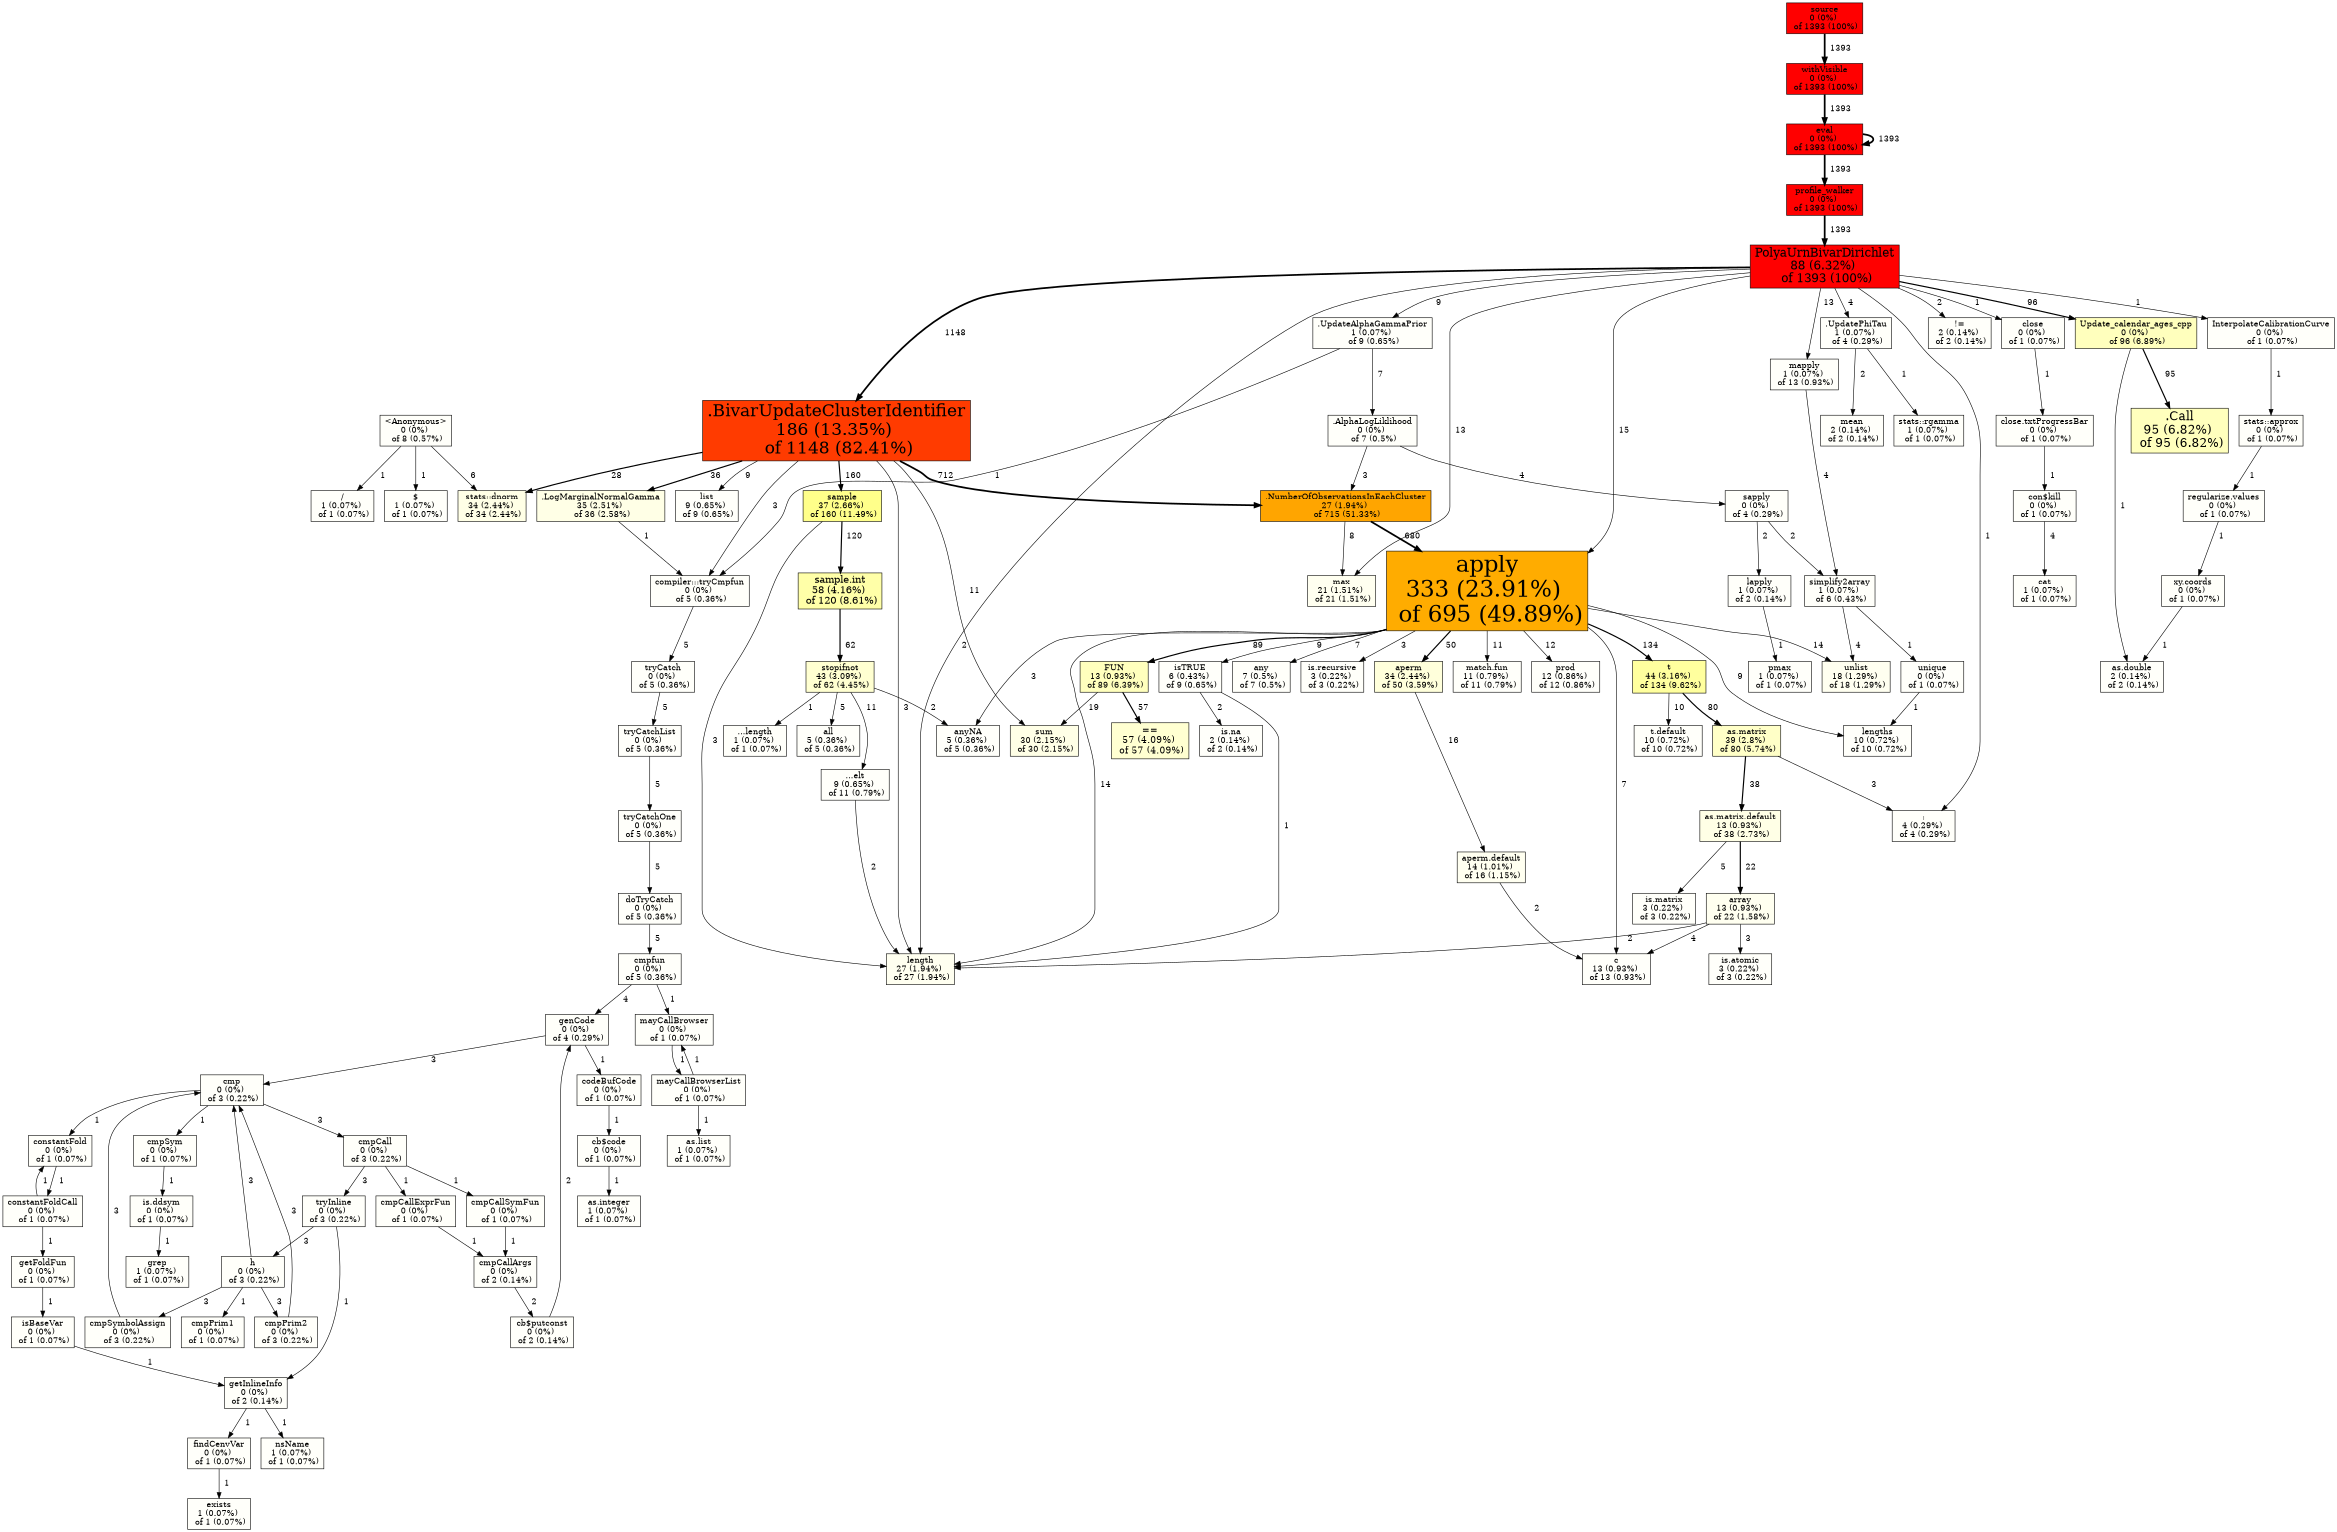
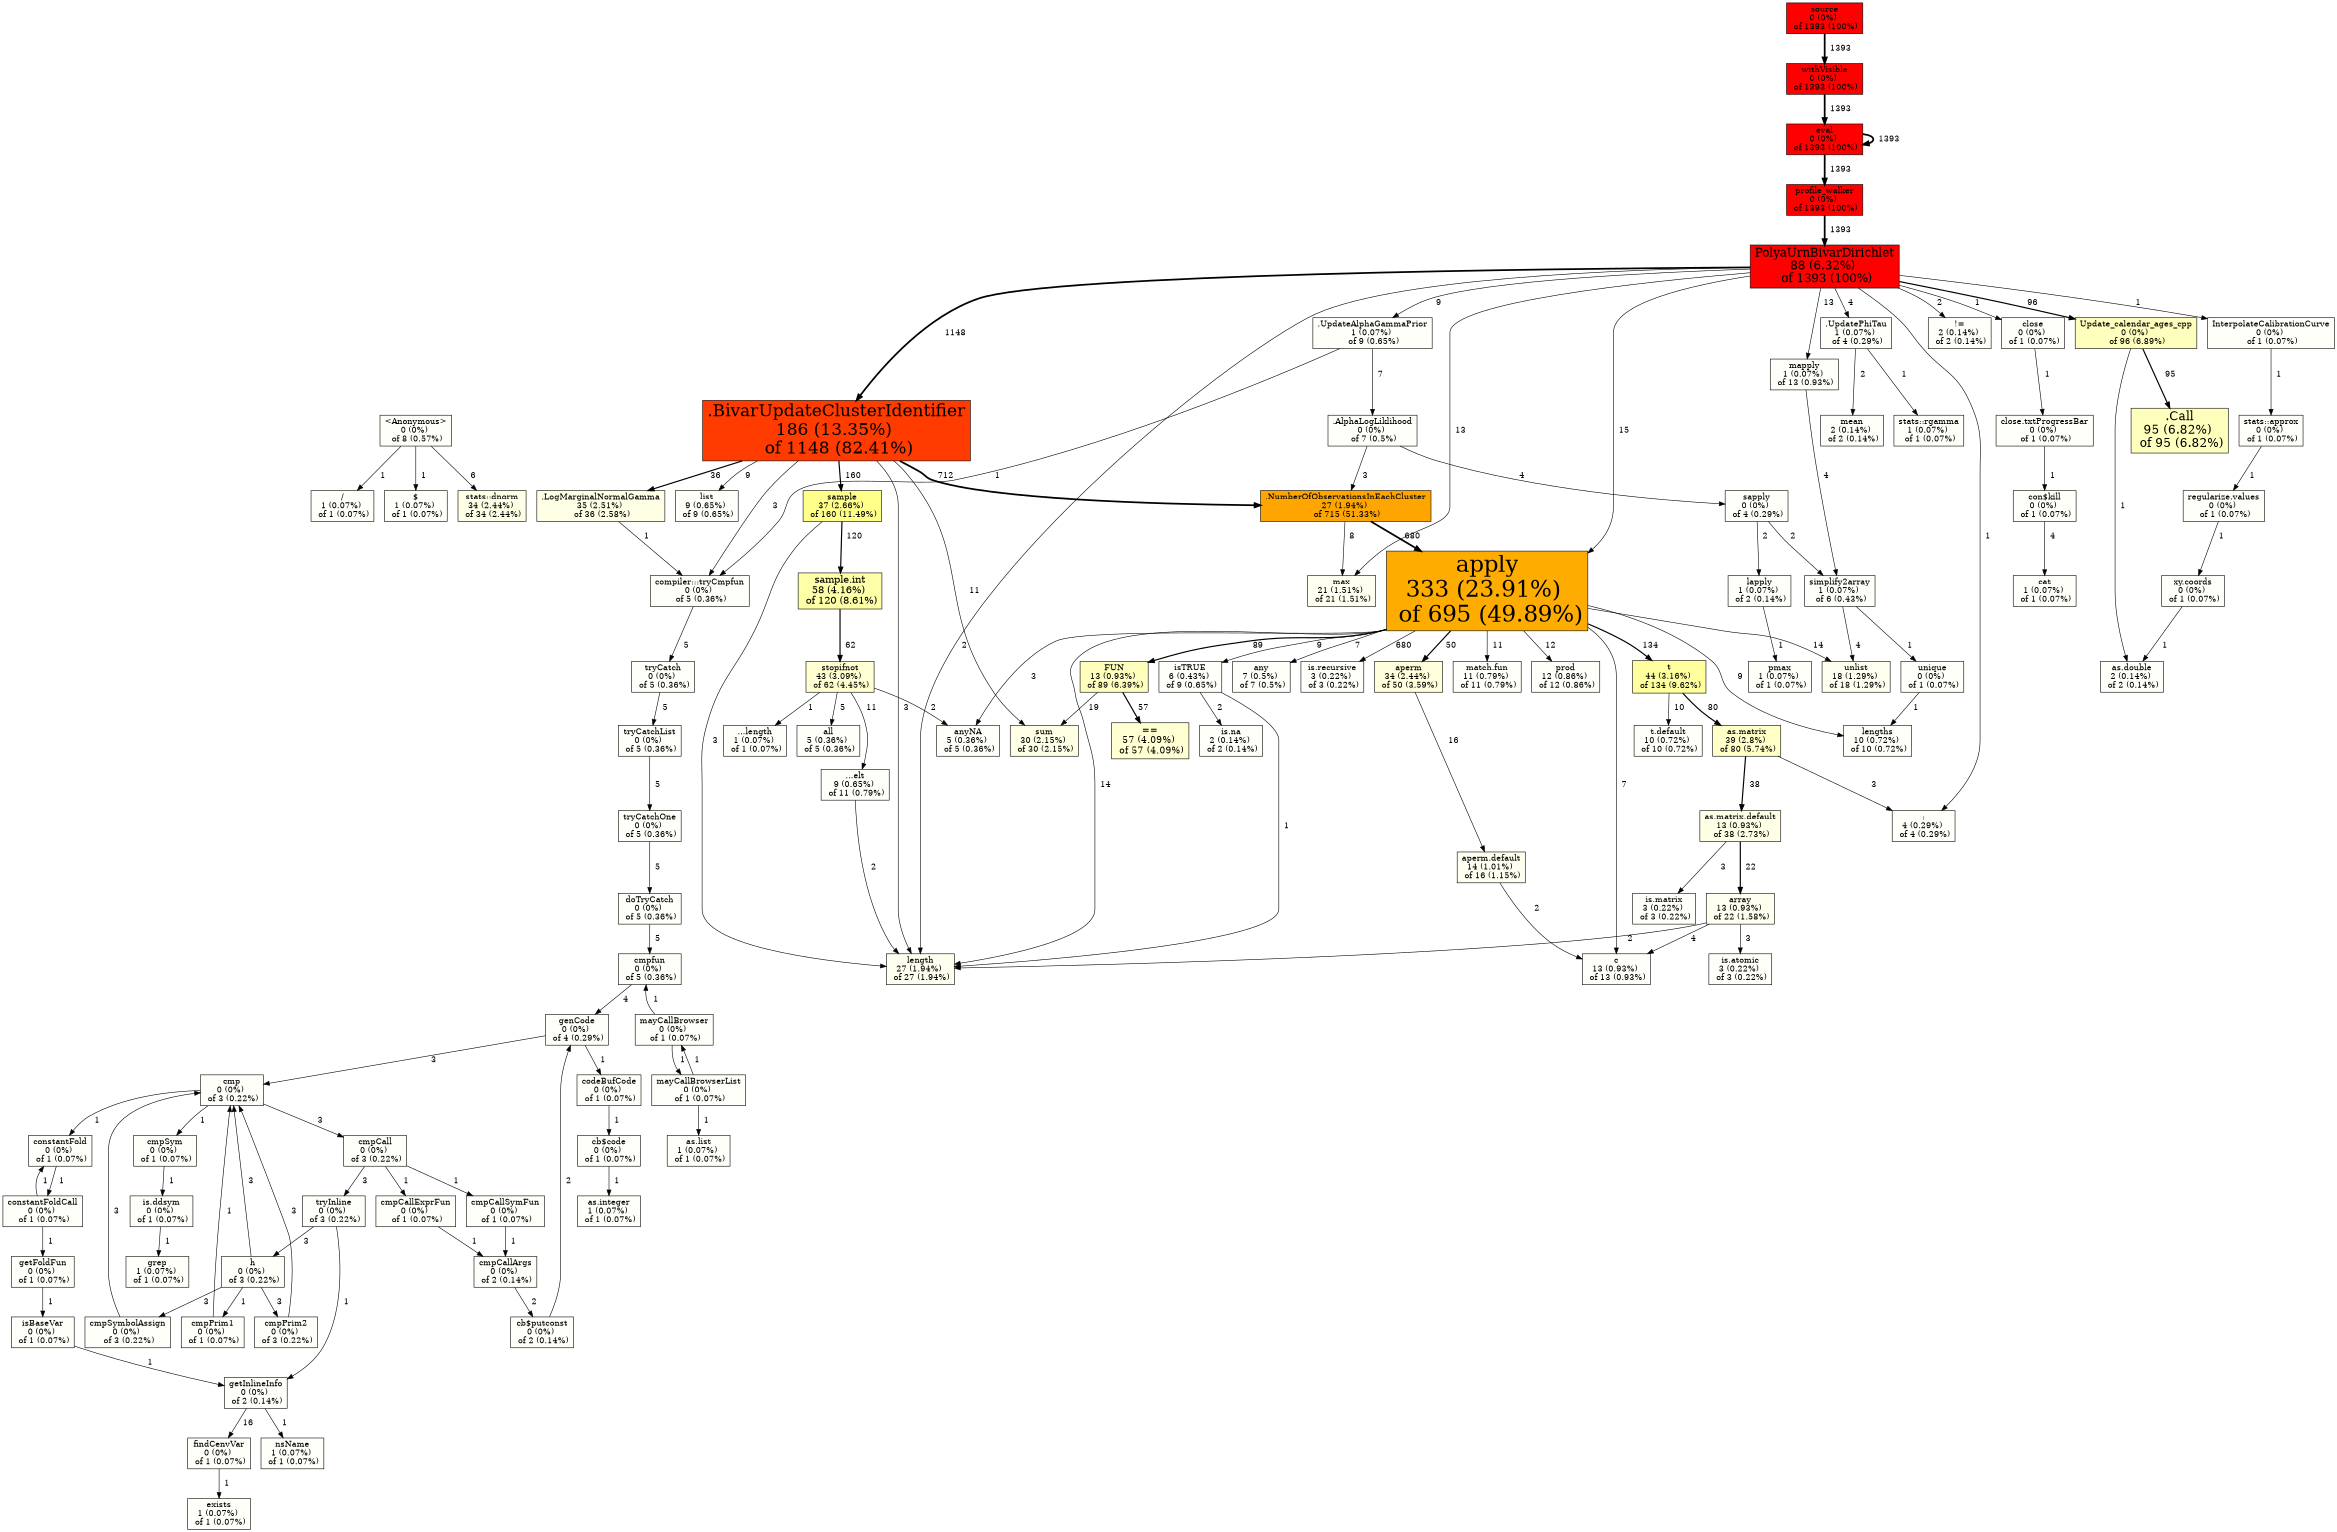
(617, 470) -> none
(1401, 646) -> (1401, 646)
(1721, 867) -> (1721, 867)
(662, 997) -> (648, 1003)
none -> (220, 1214)
(246, 1423) -> (246, 1423)
